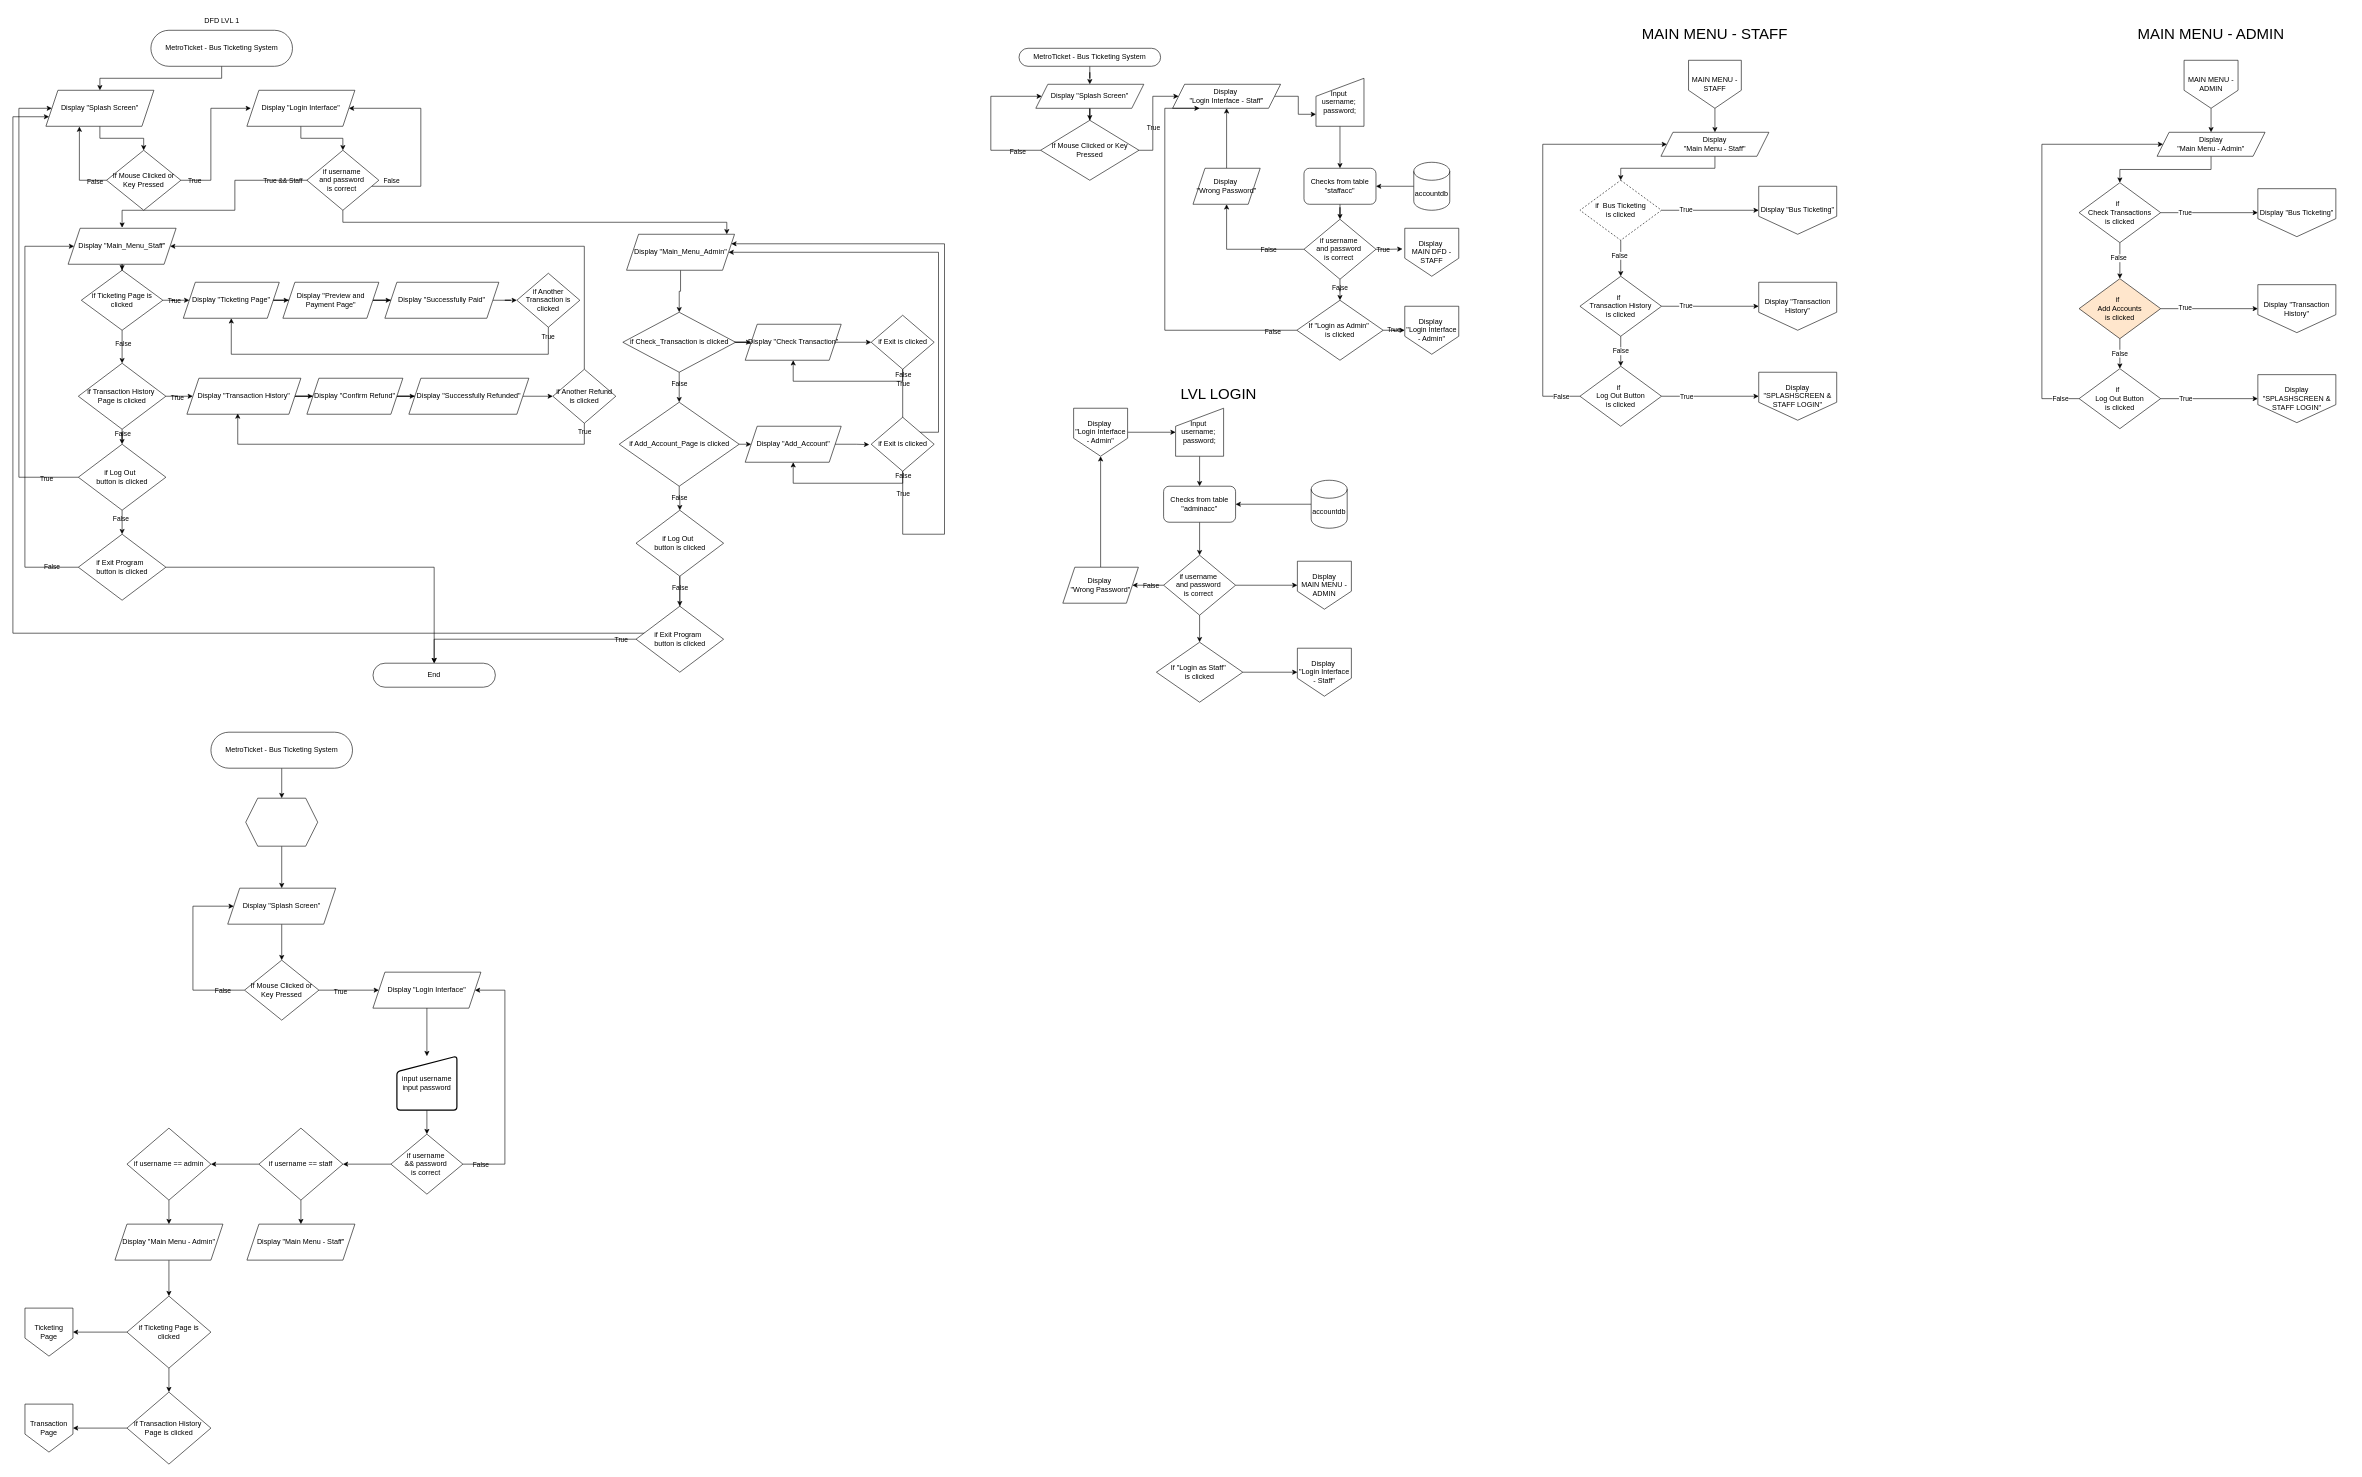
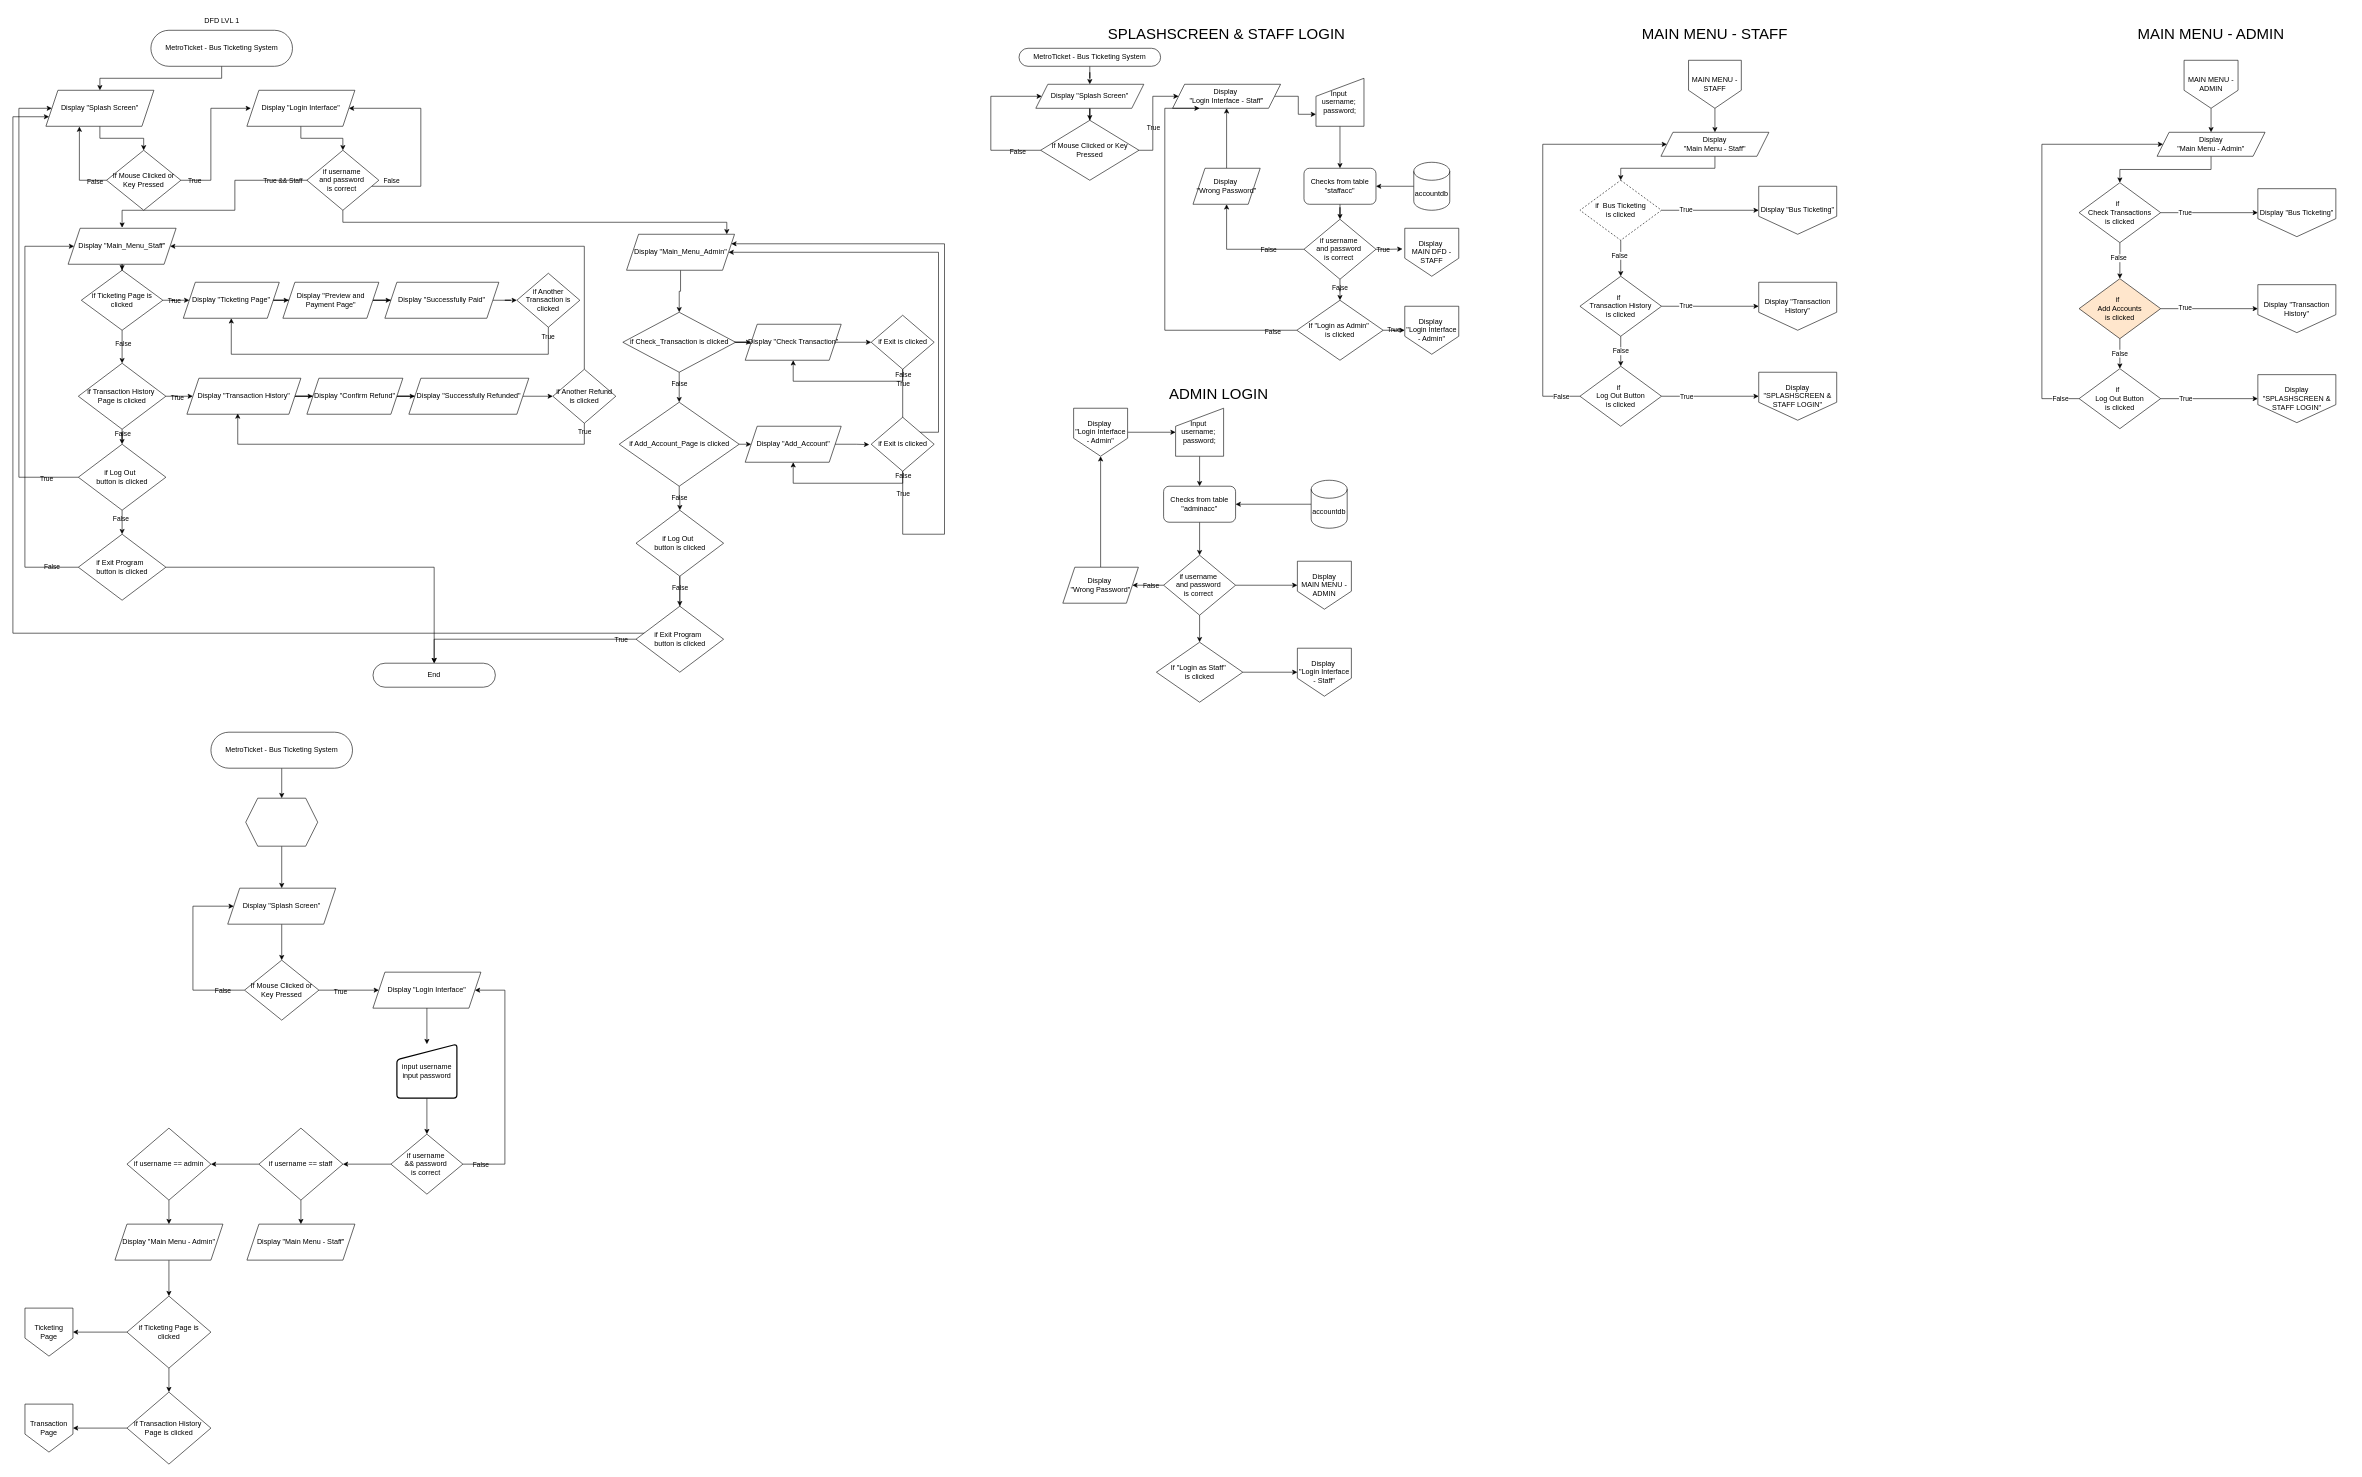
none -> (1227, 33)
(1219, 393) -> (1219, 393)
(427, 1083) -> (427, 1071)
